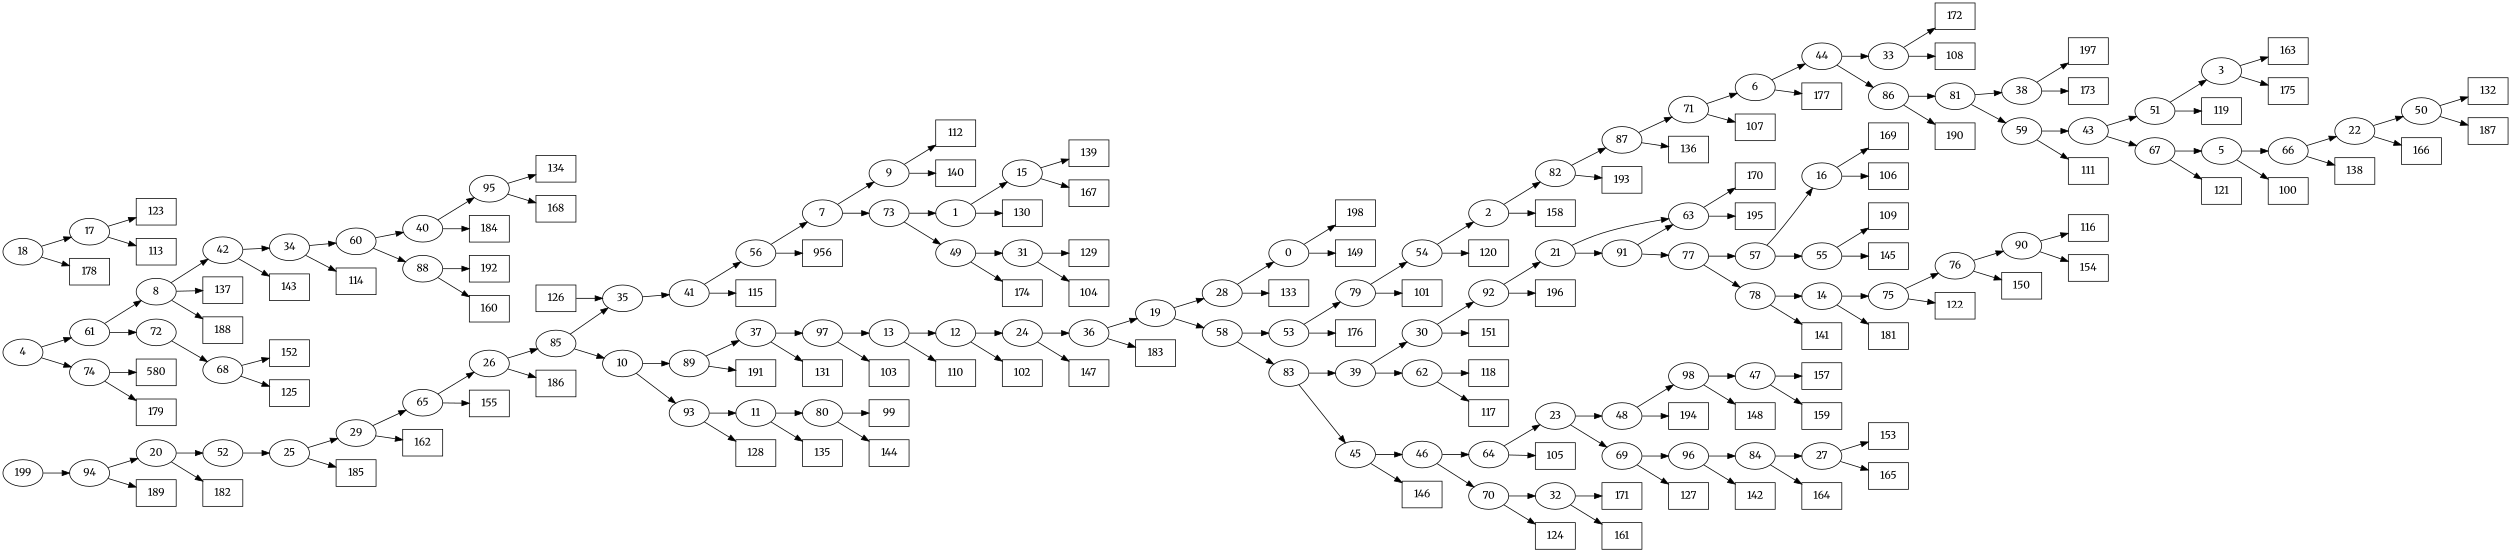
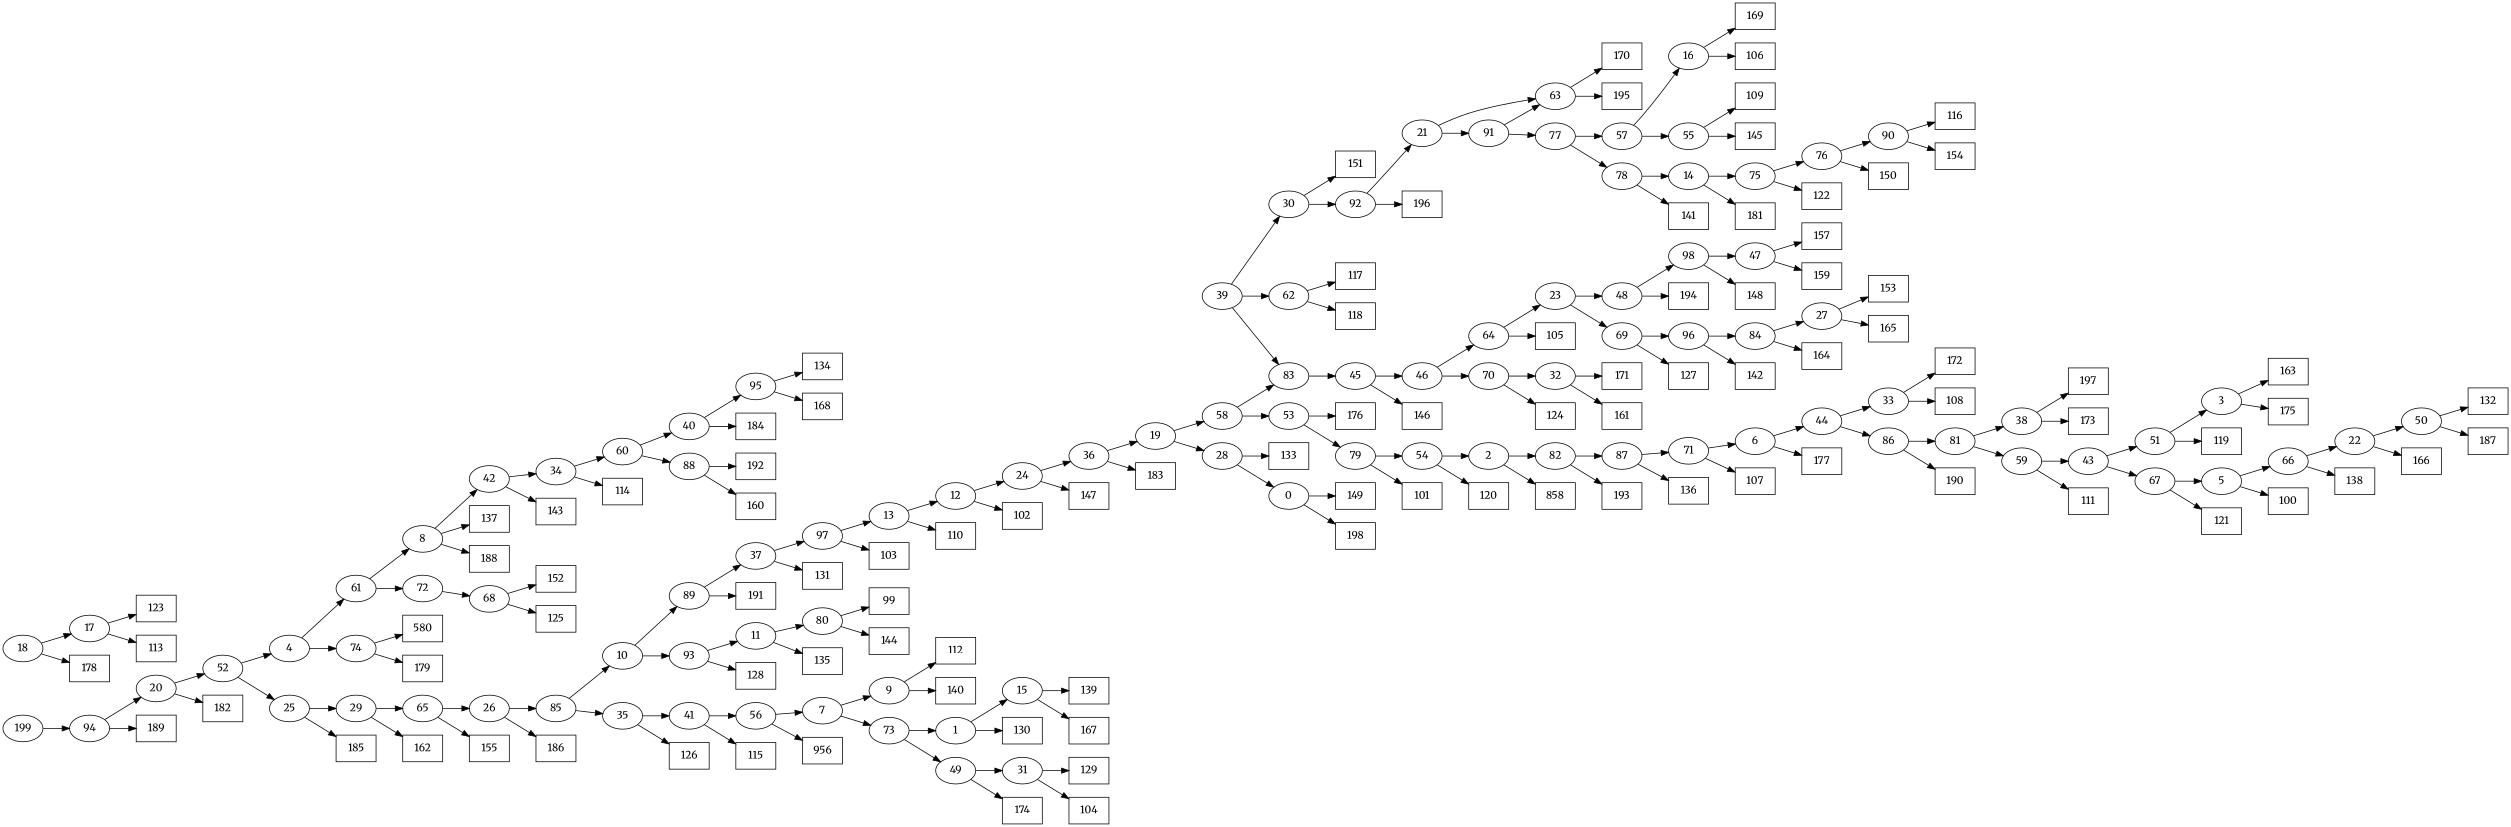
(1555, 213) -> (1555, 496)
(586, 298) -> (650, 732)
(1319, 373) -> (1253, 333)
none -> (253, 660)
